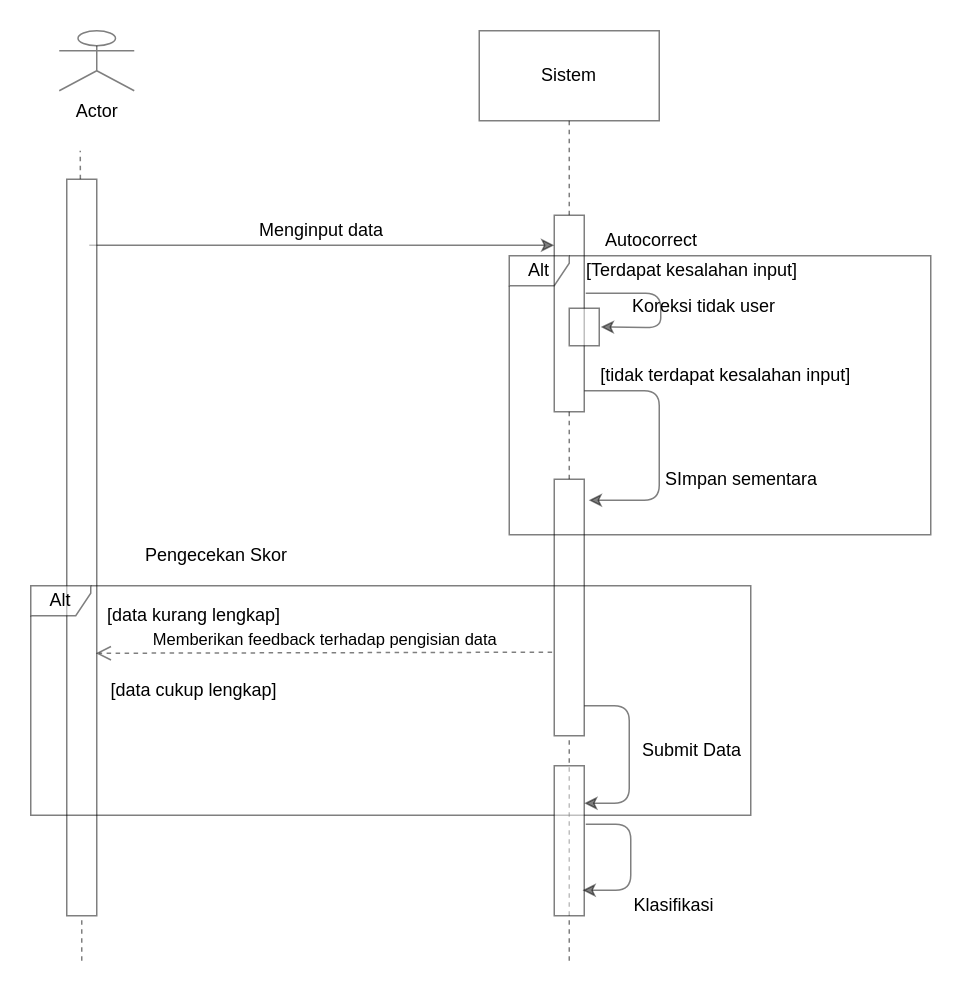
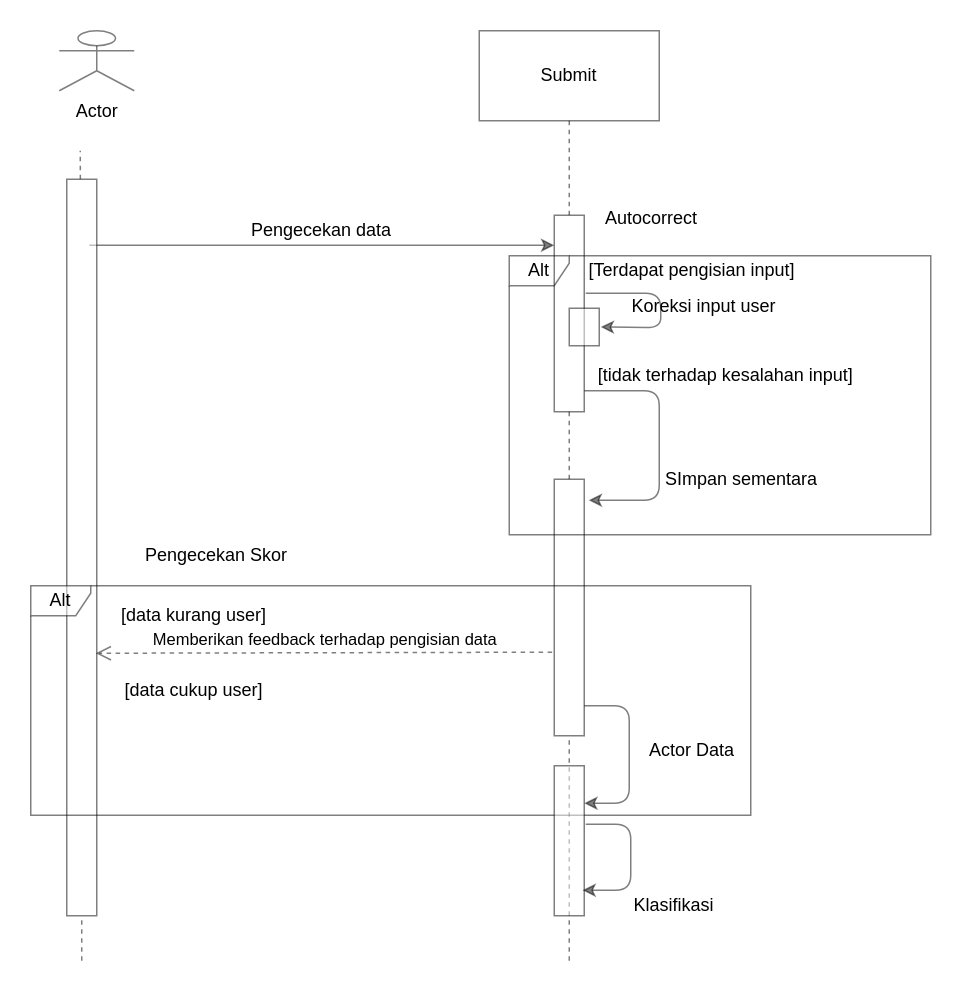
(569, 76) -> (569, 76)
(322, 230) -> (322, 230)
(652, 241) -> (652, 218)
(692, 271) -> (692, 271)
(704, 307) -> (704, 307)
(726, 376) -> (726, 376)
(194, 616) -> (194, 616)
(194, 691) -> (194, 691)
(692, 751) -> (692, 751)
